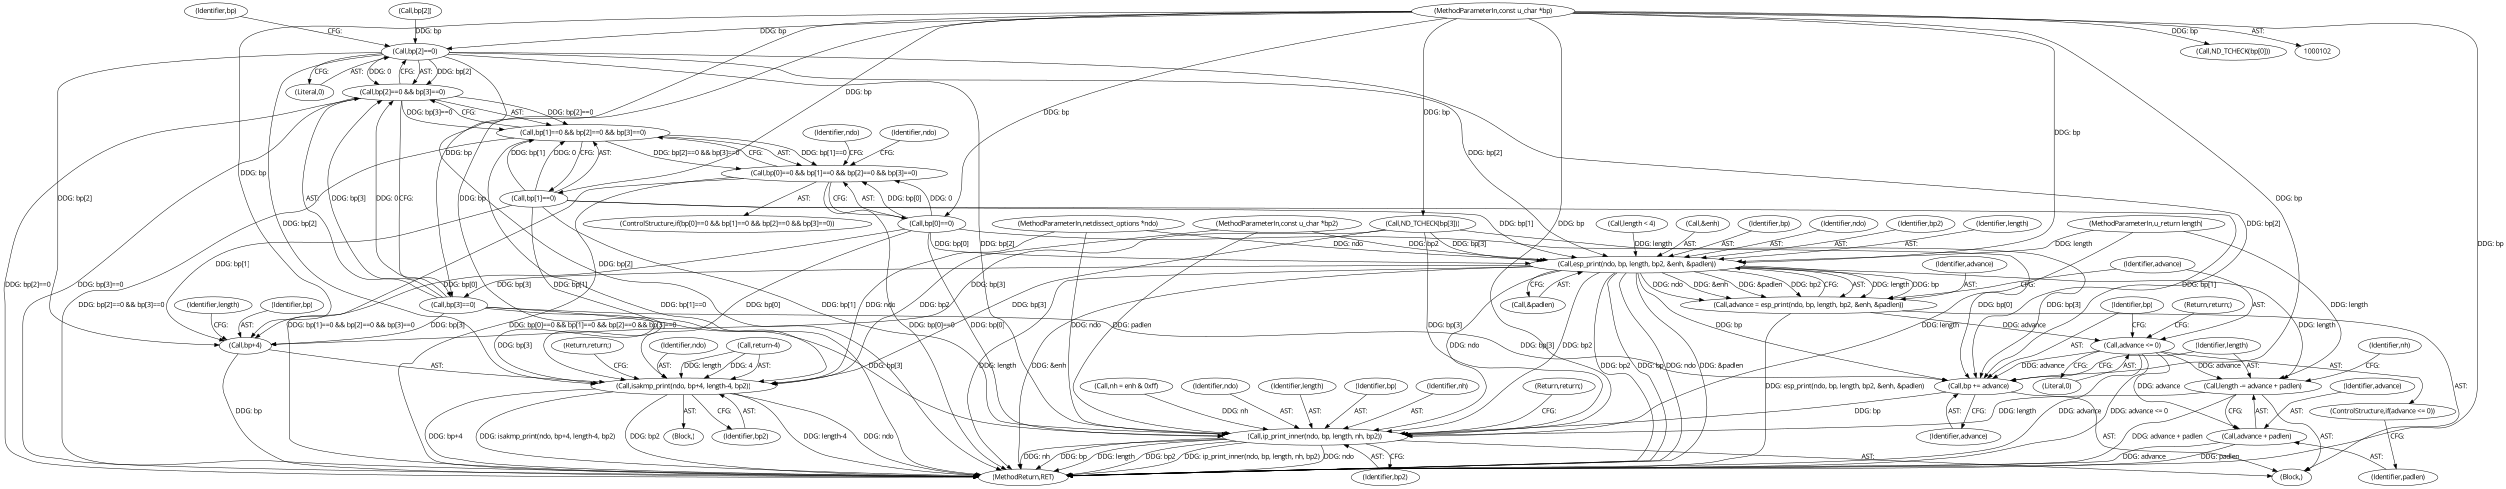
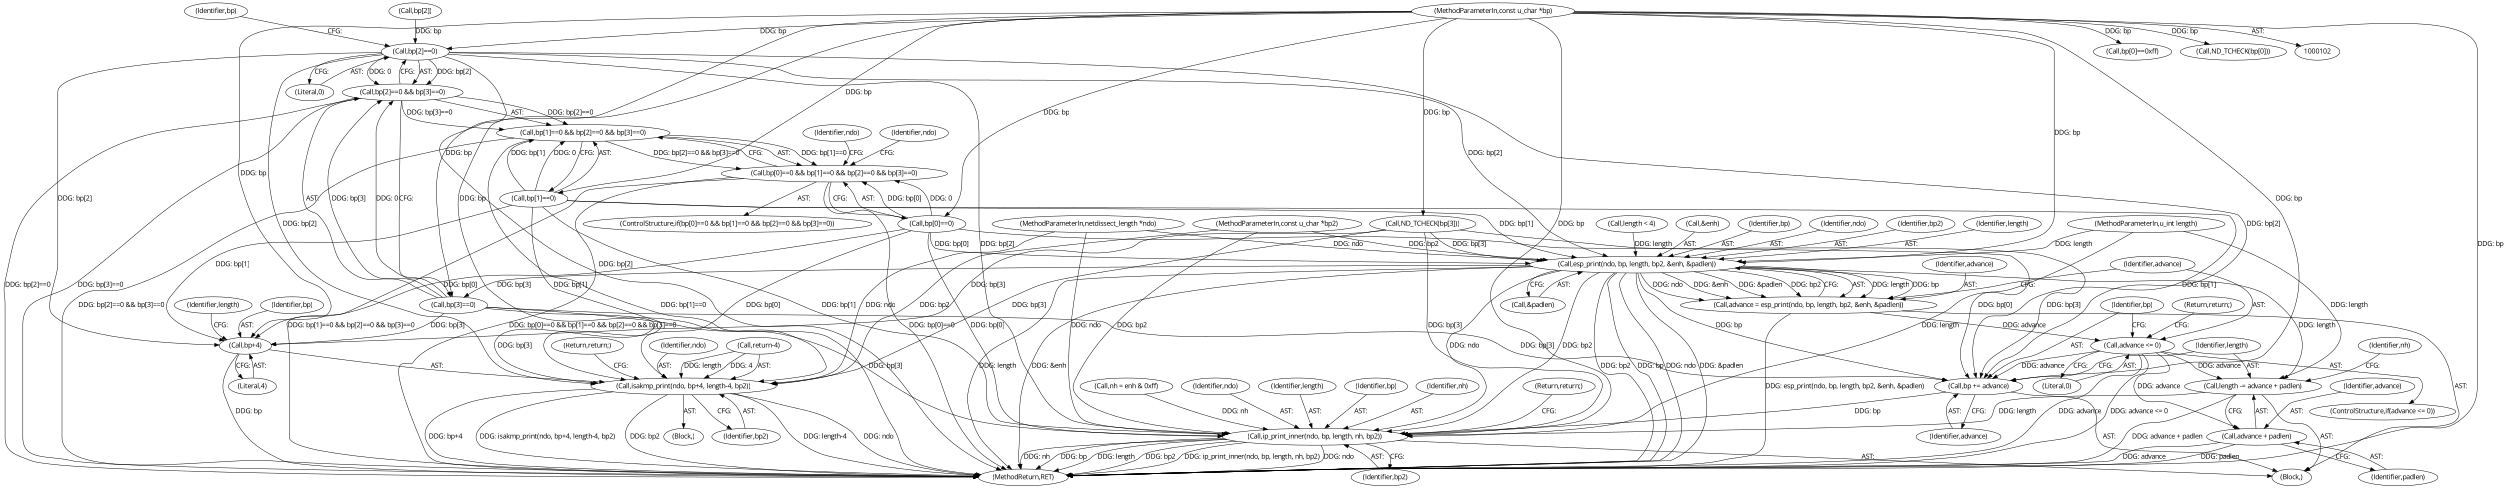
none -> (2133, 52)
(475, 120) -> none
(1088, 224) -> (1088, 224)
(2146, 224) -> (2146, 224)
(1132, 326) -> (1132, 326)
none -> (252, 386)
(2390, 442) -> (2326, 457)
